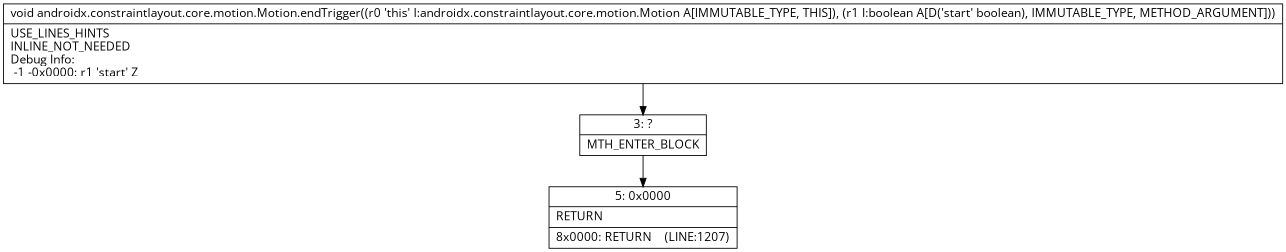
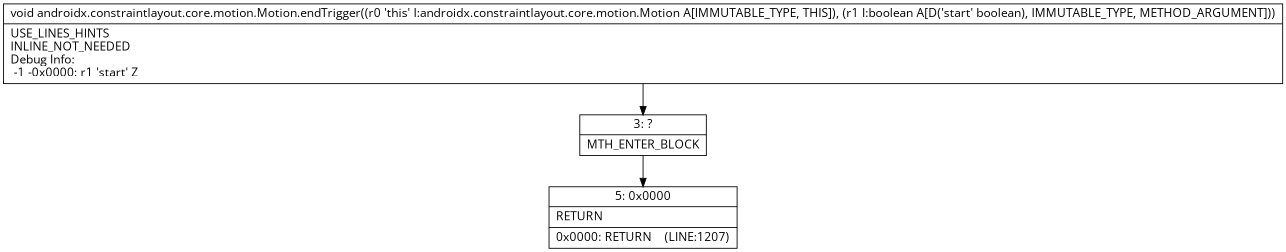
(643, 237) -> (643, 237)
